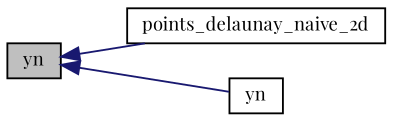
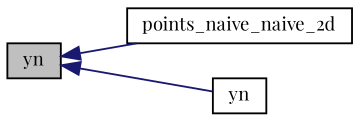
(256, 26) -> (240, 26)
